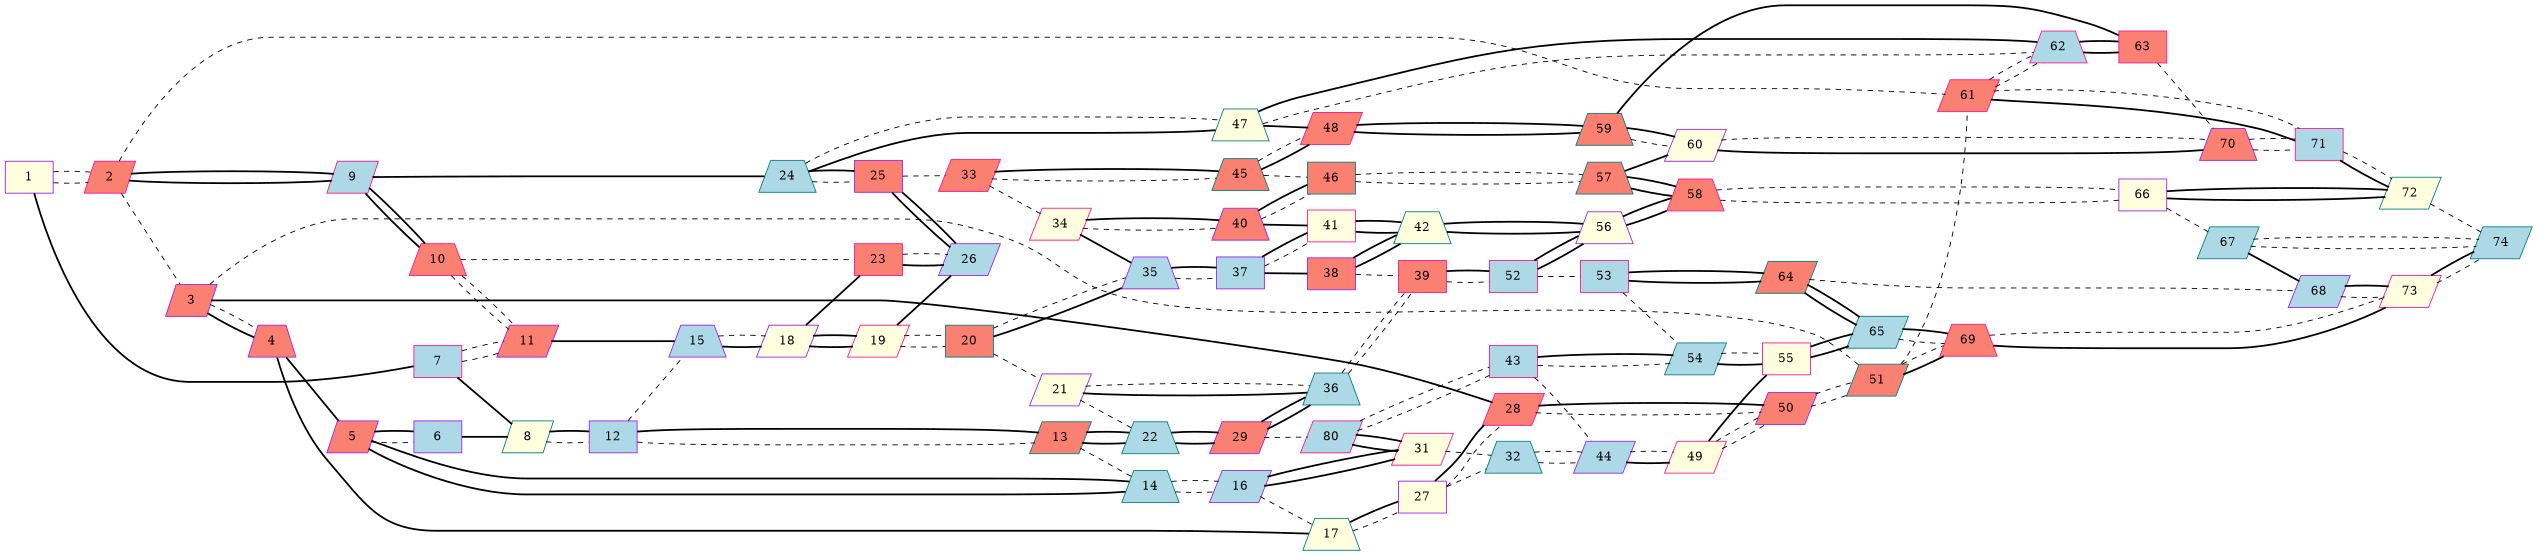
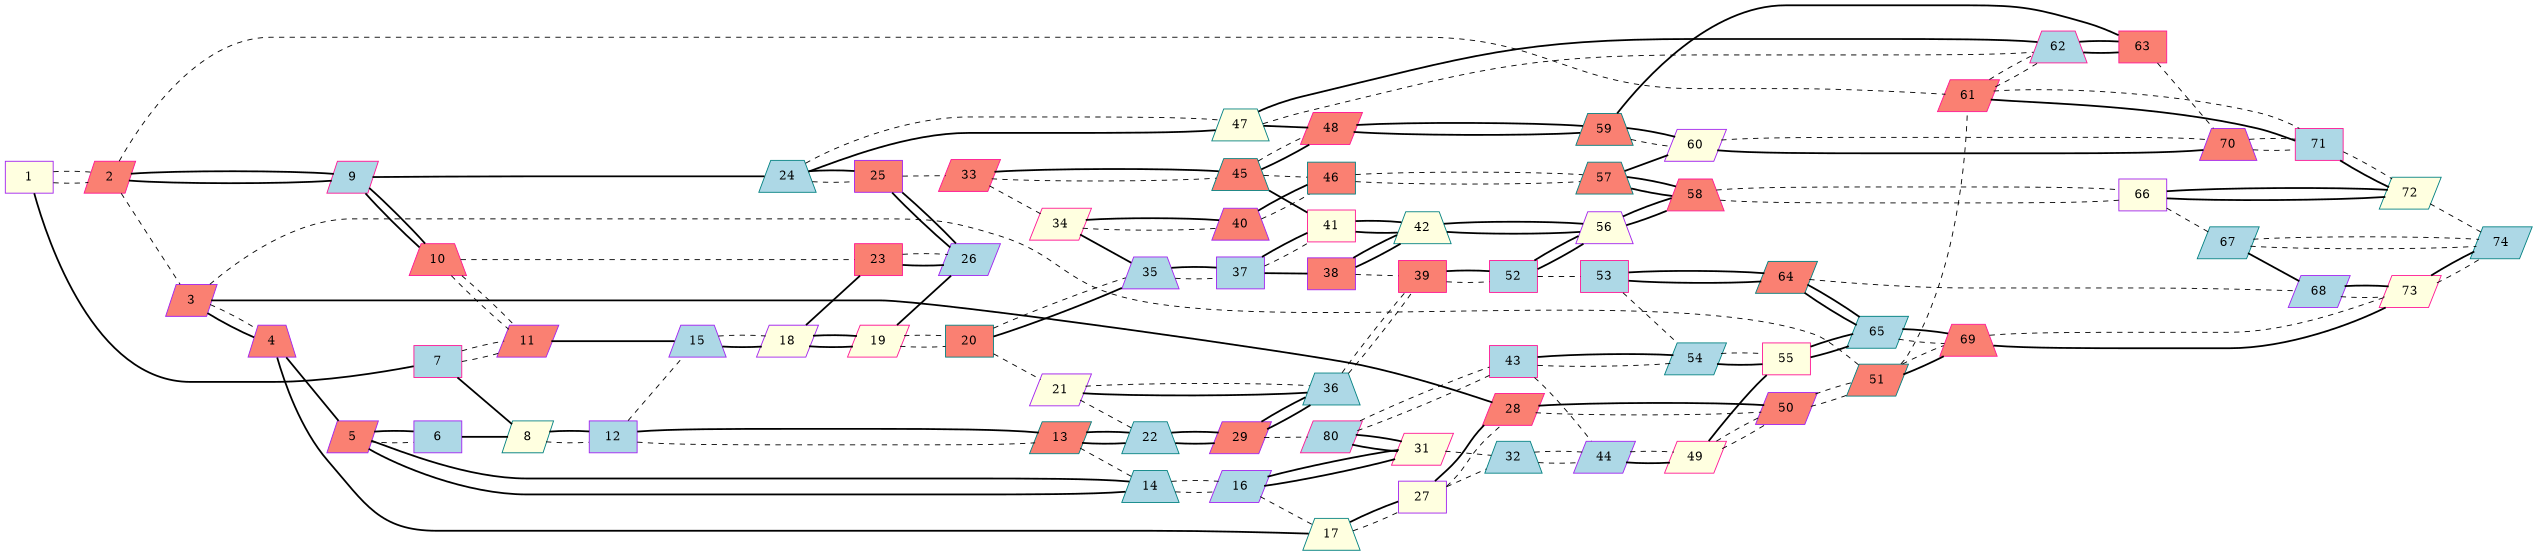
(1285, 225) -> (1298, 207)
